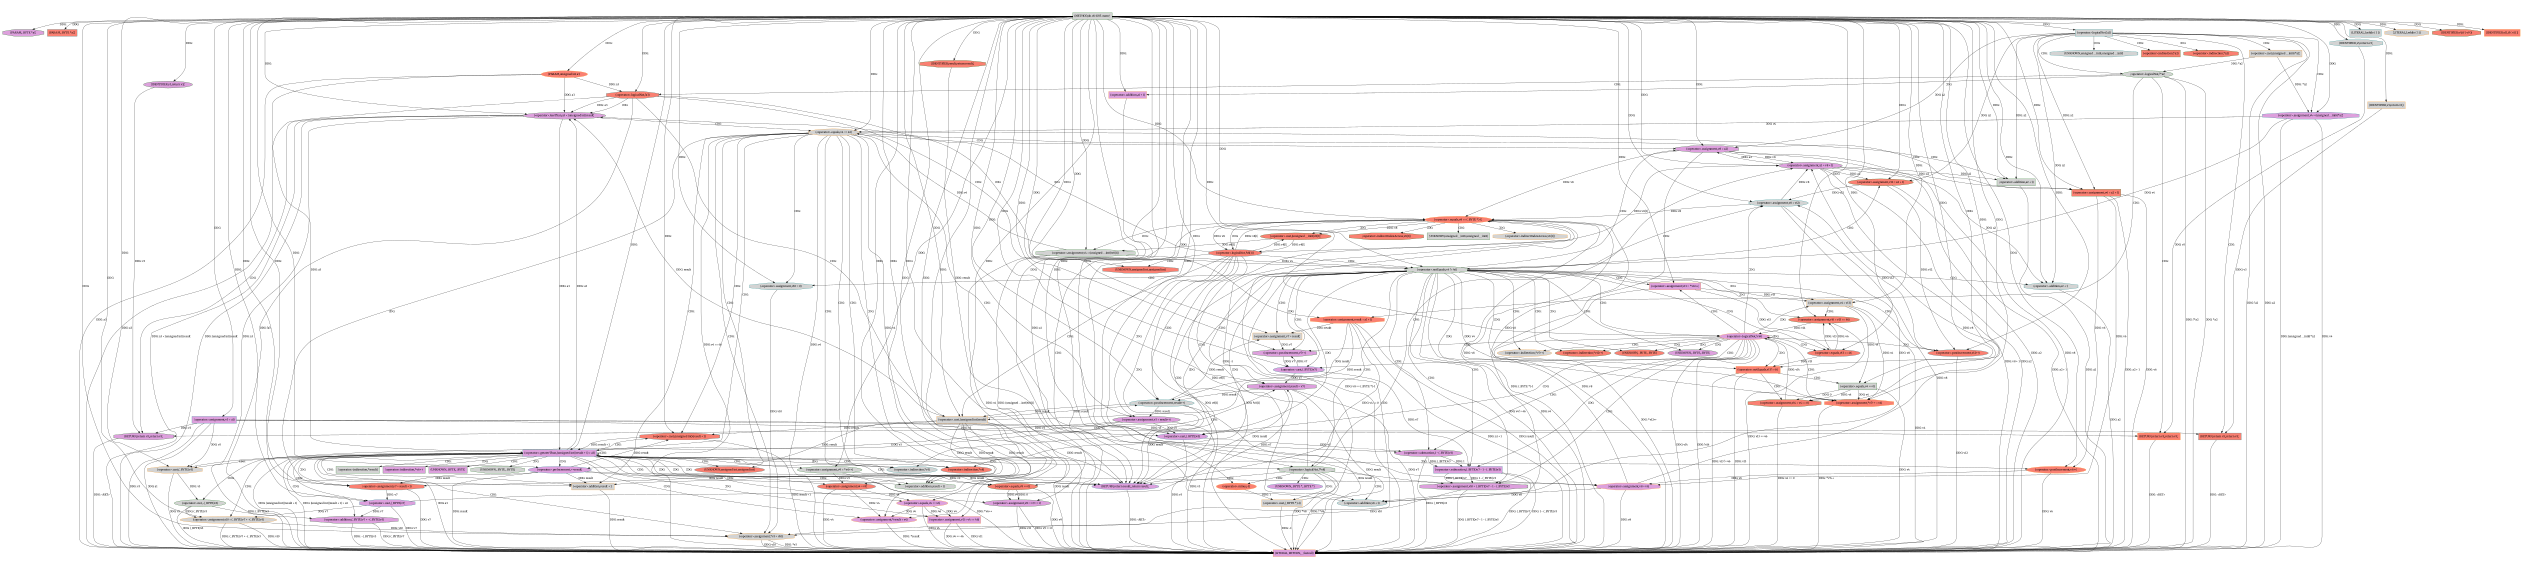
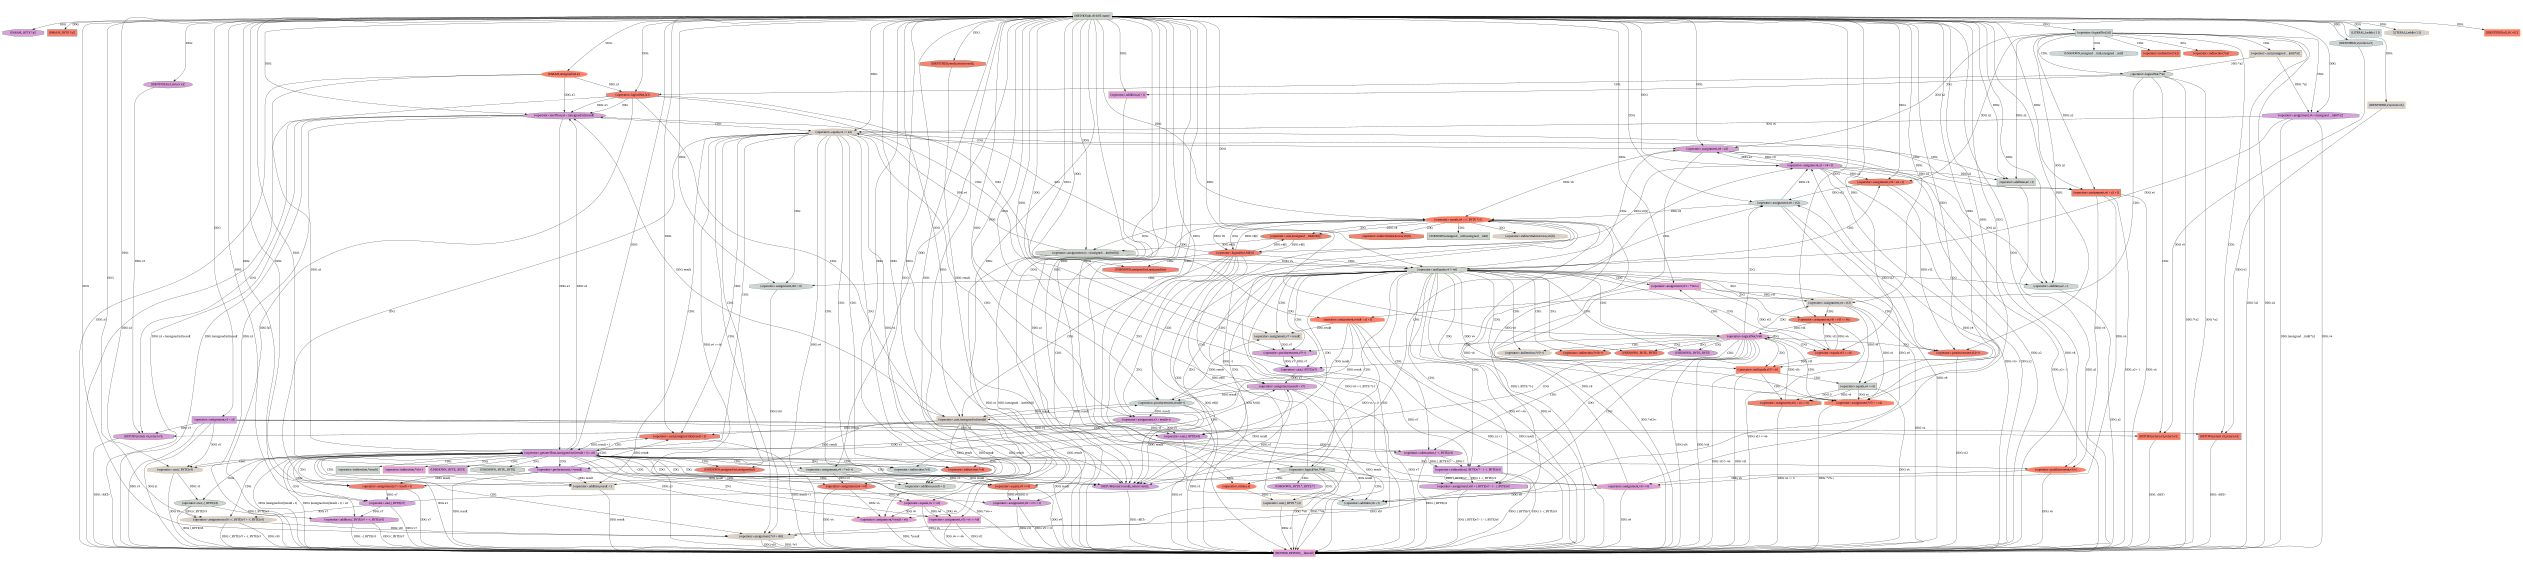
(2457, 33) -> none
(404, 470) -> (404, 470)
(667, 487) -> (667, 487)
(1294, 553) -> (1294, 553)
